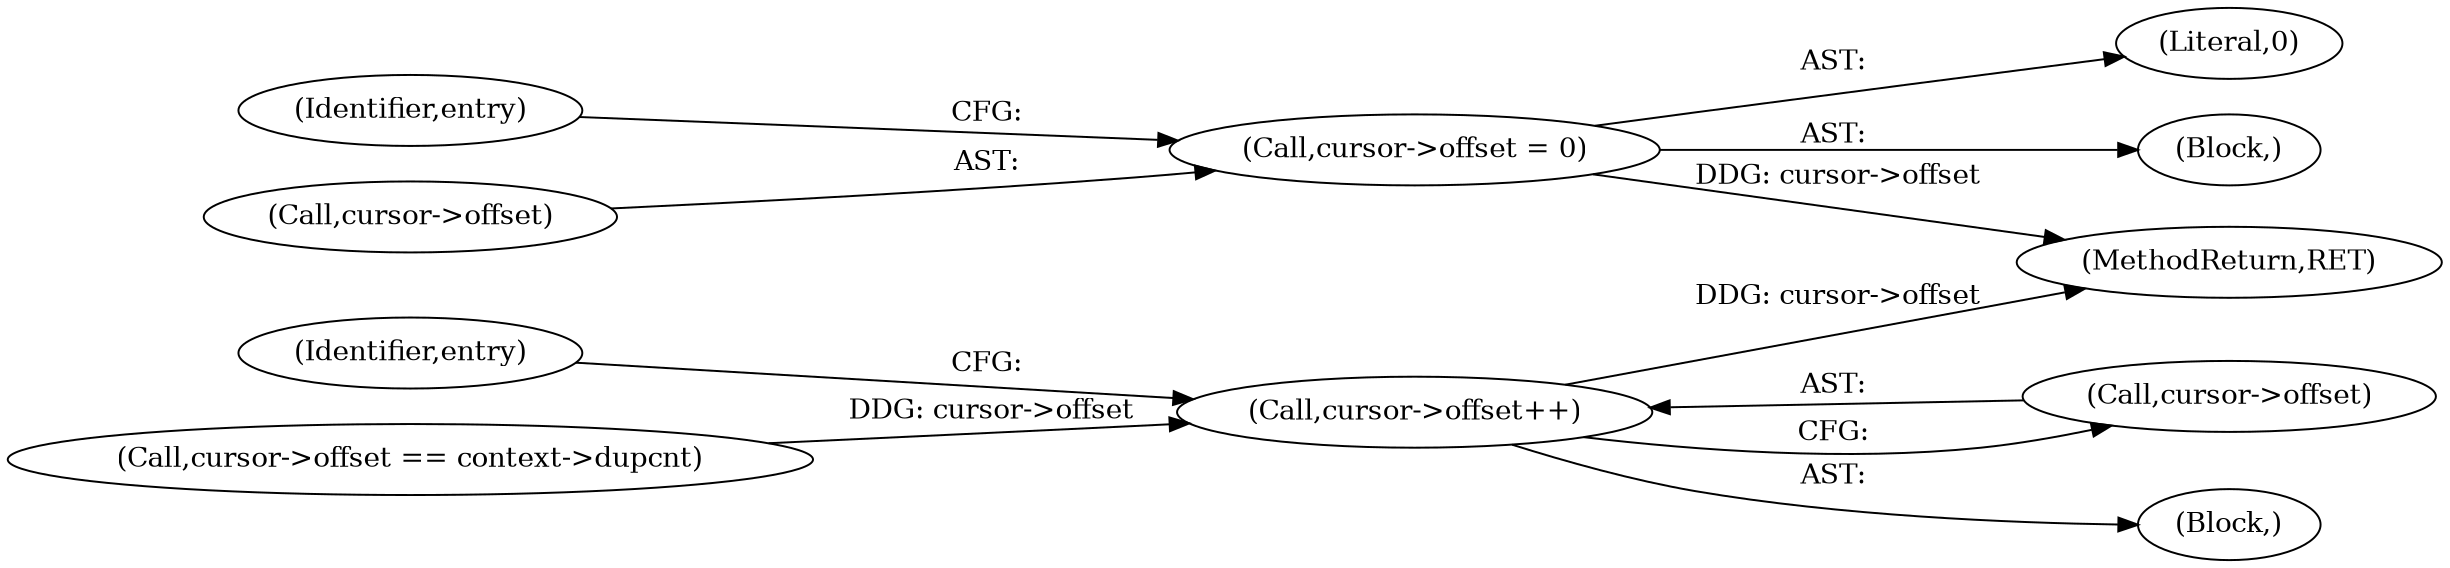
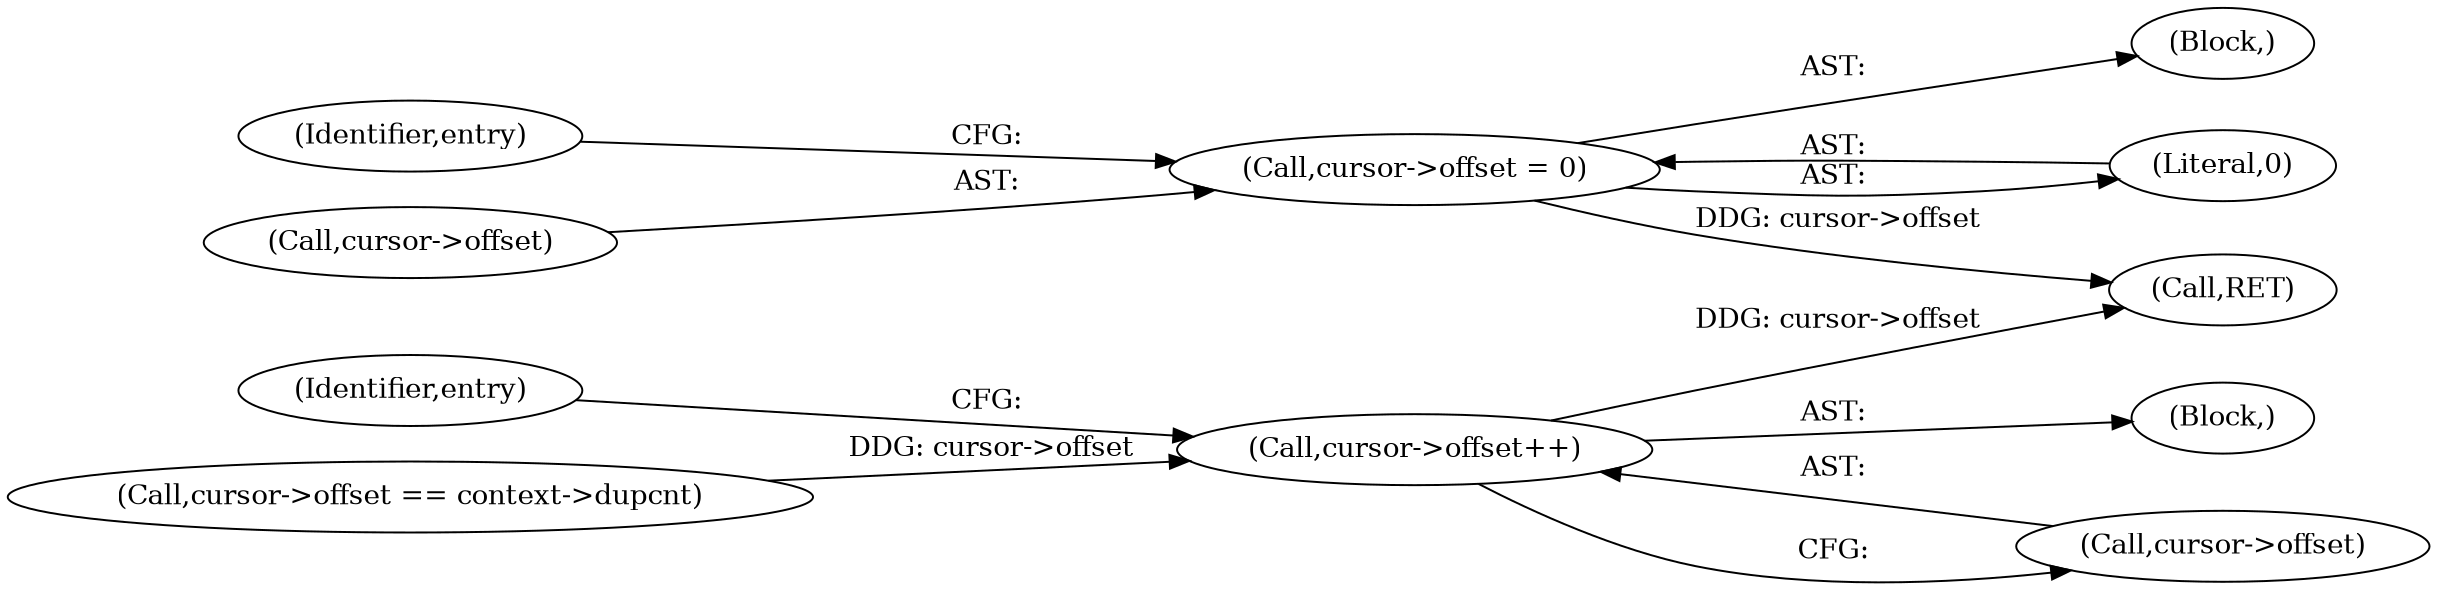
none -> (1893, 161)
(2229, 262) -> (2223, 290)
